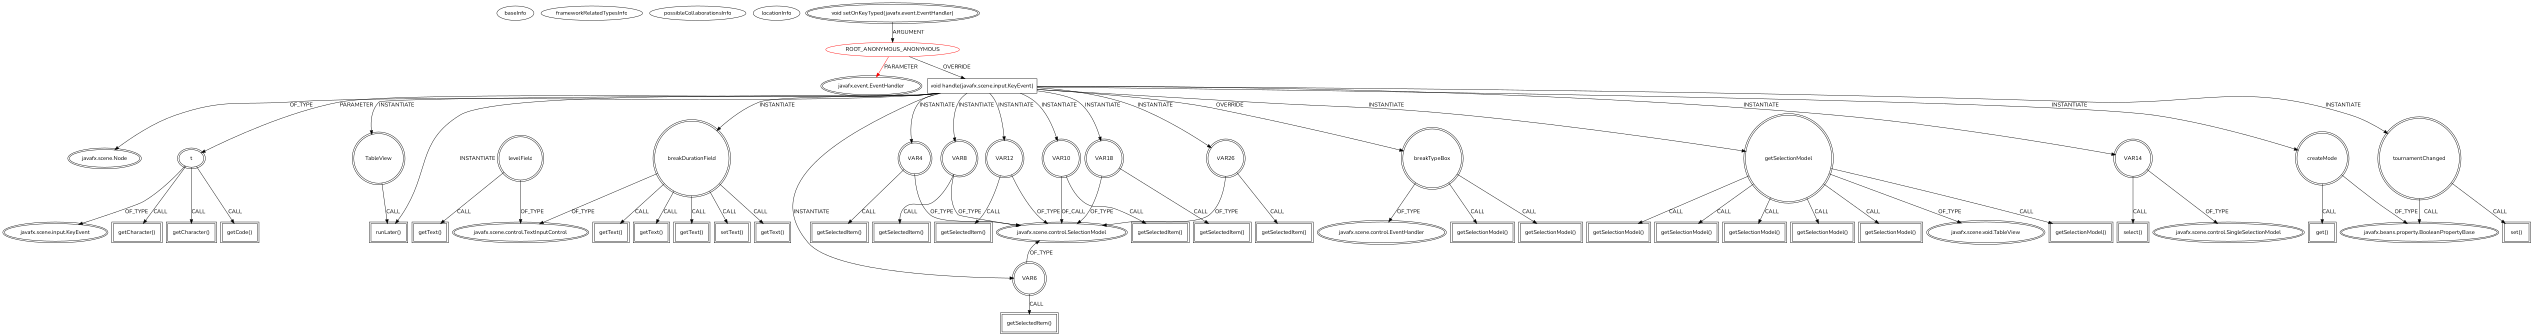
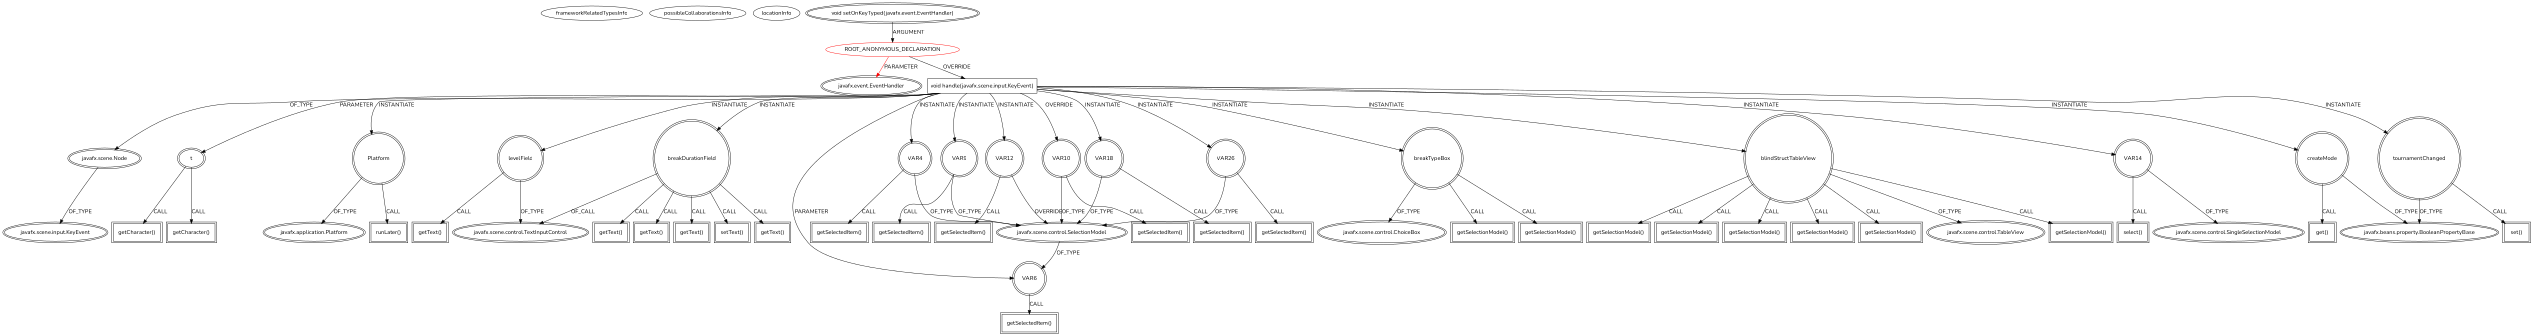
(515, 13) -> none
(893, 50) -> (893, 50)
(530, 103) -> (708, 102)
(1059, 105) -> (1059, 105)
(1230, 105) -> (1230, 105)
(379, 158) -> (379, 158)
(959, 158) -> (959, 158)
(1789, 158) -> (1789, 158)
(139, 204) -> (79, 193)
(583, 212) -> (583, 212)
(812, 212) -> (812, 212)
(1049, 212) -> (1049, 212)
(1073, 212) -> (1073, 212)
(2431, 212) -> (2431, 212)
(240, 232) -> none
none -> (314, 232)
(1382, 232) -> (1382, 232)
(1986, 232) -> (1986, 232)
(1029, 252) -> (1054, 255)
